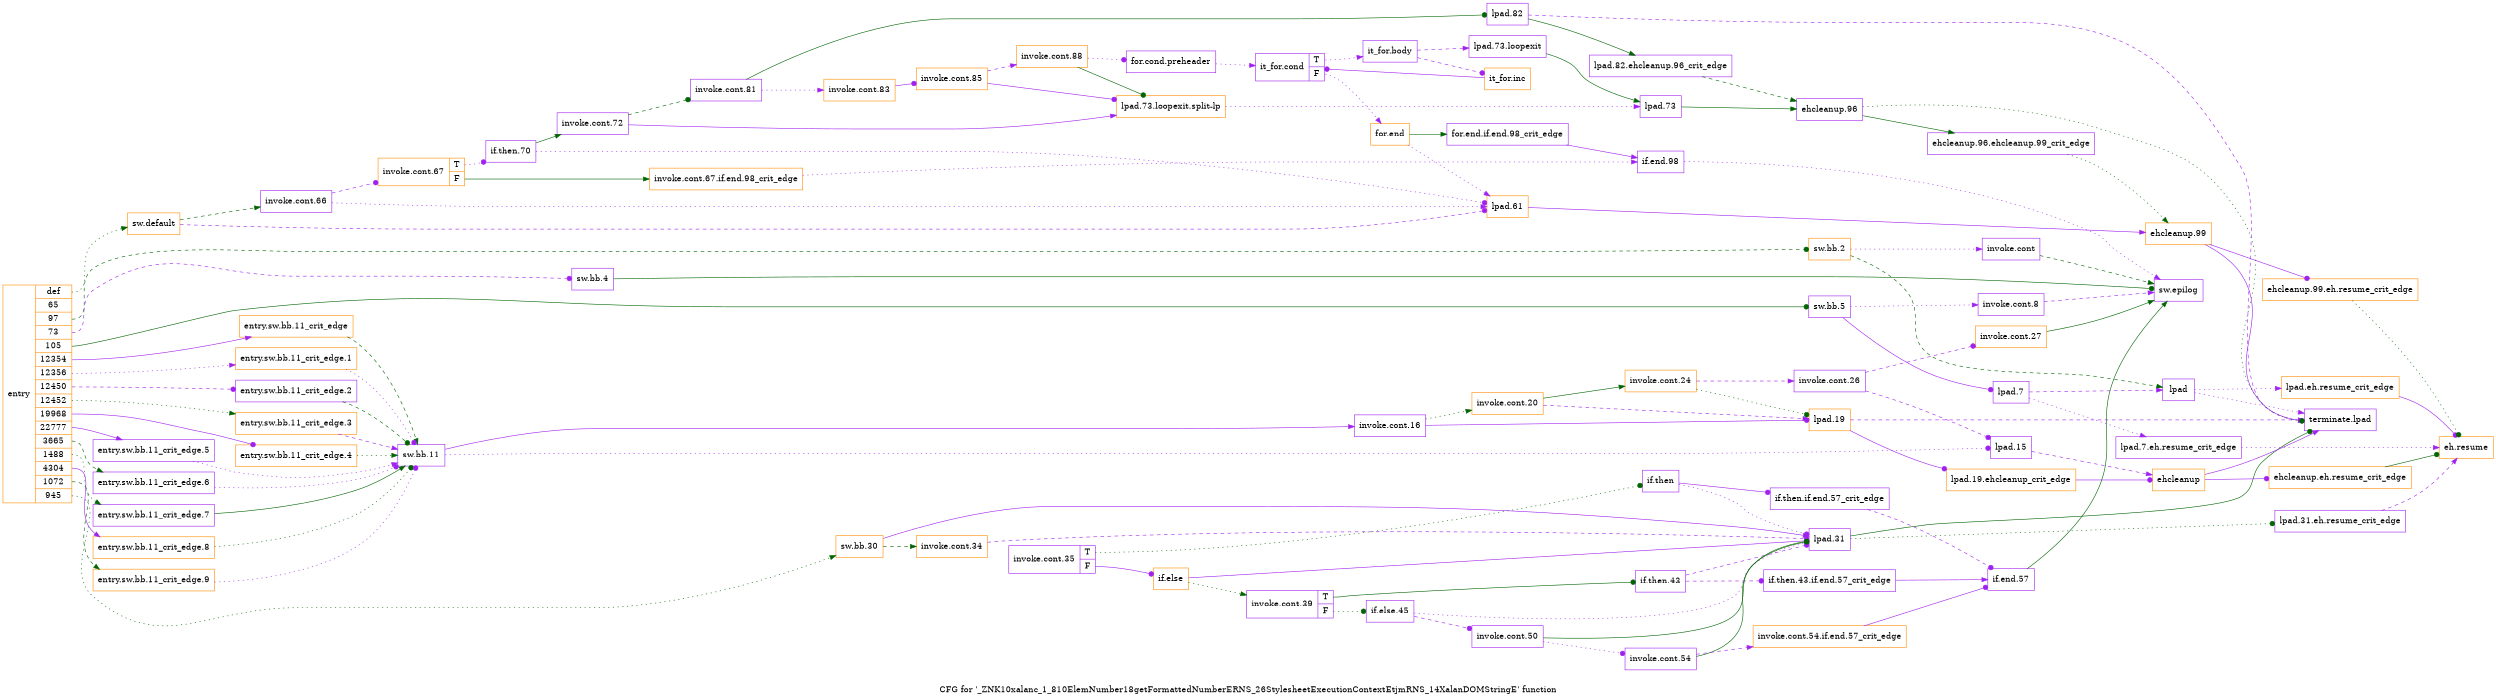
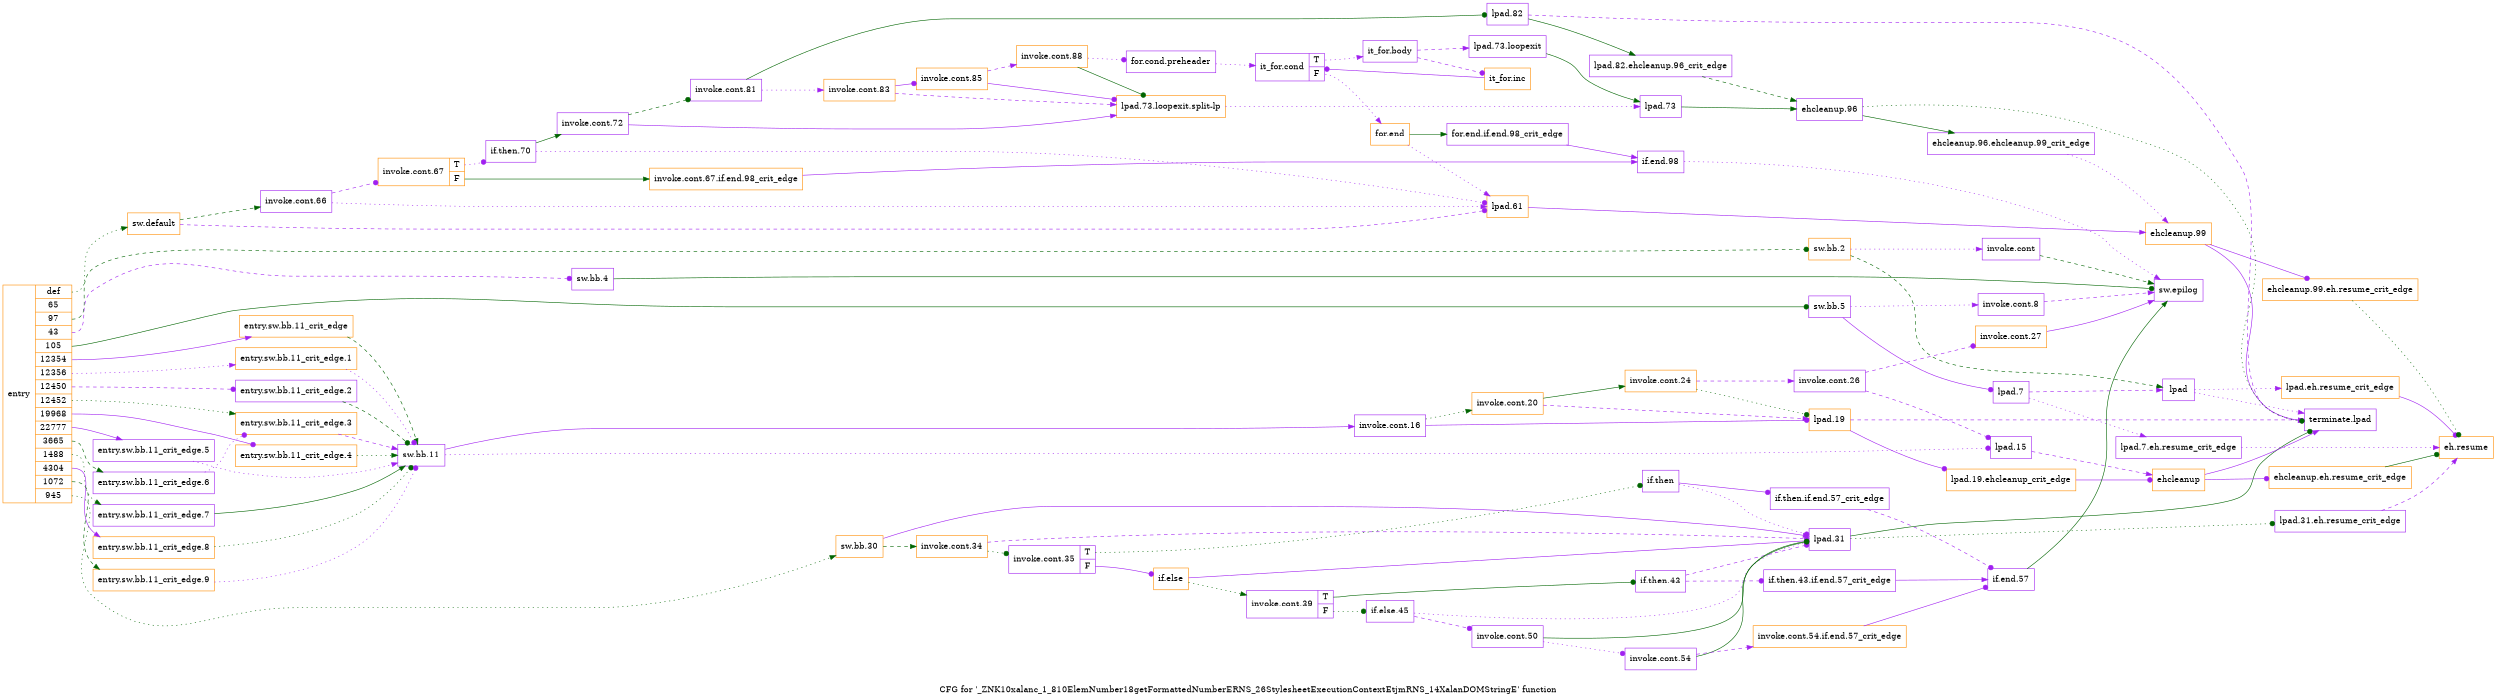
none -> (1003, 100)
(1217, 162) -> (1217, 162)
(2120, 180) -> (2120, 180)
(2098, 320) -> (2098, 320)
(54, 332) -> (54, 332)
(305, 486) -> (224, 455)
none -> (996, 552)
